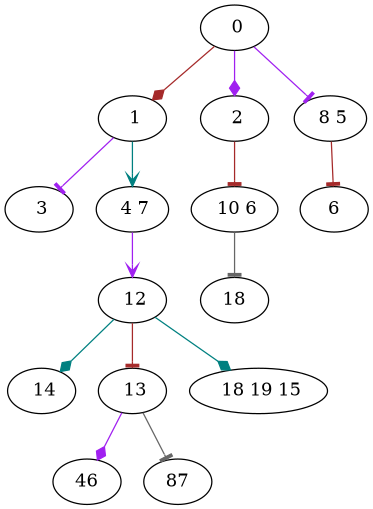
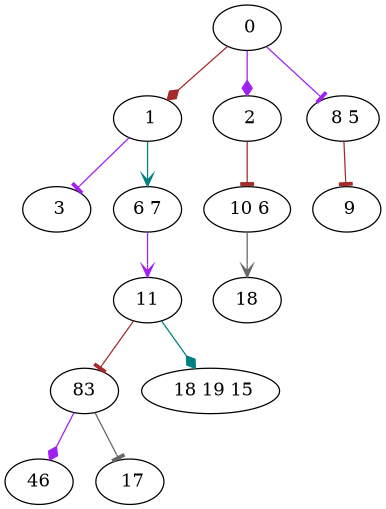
(132, 209) -> (148, 209)
(334, 209) -> (347, 209)
(235, 252) -> (247, 249)
(132, 300) -> (148, 300)
(42, 391) -> none
(132, 391) -> (84, 391)
(178, 482) -> (130, 482)
